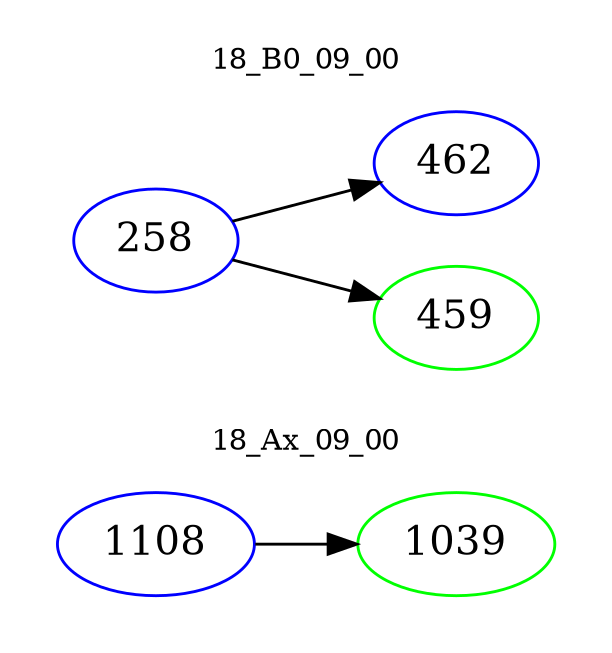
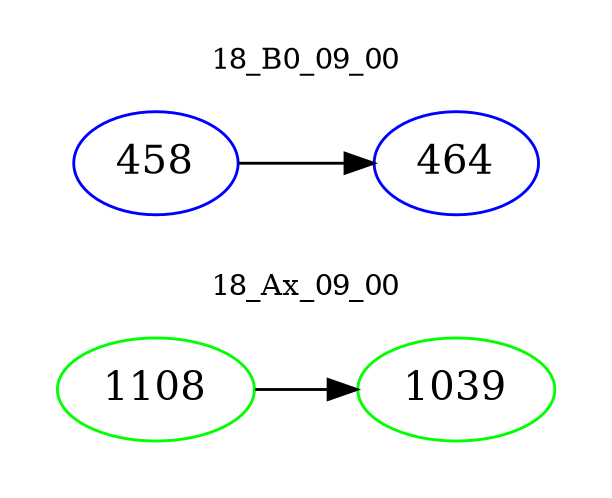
(456, 163) -> (456, 163)
(156, 241) -> (156, 163)
(456, 318) -> none
(156, 544) -> (156, 389)
